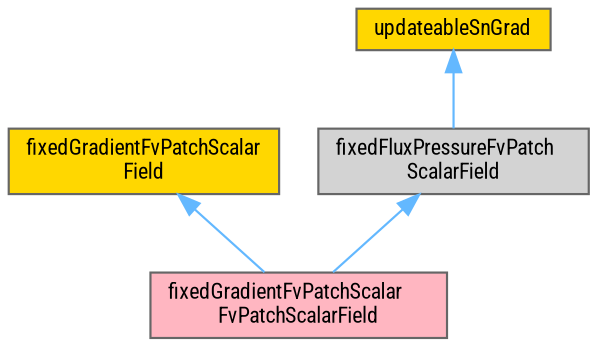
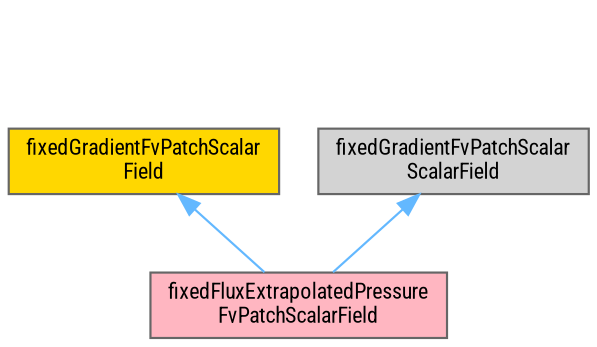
(454, 29) -> none
(454, 161) -> (454, 161)
(299, 305) -> (299, 305)
